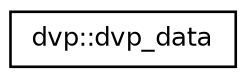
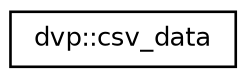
(123, 39) -> (123, 39)
